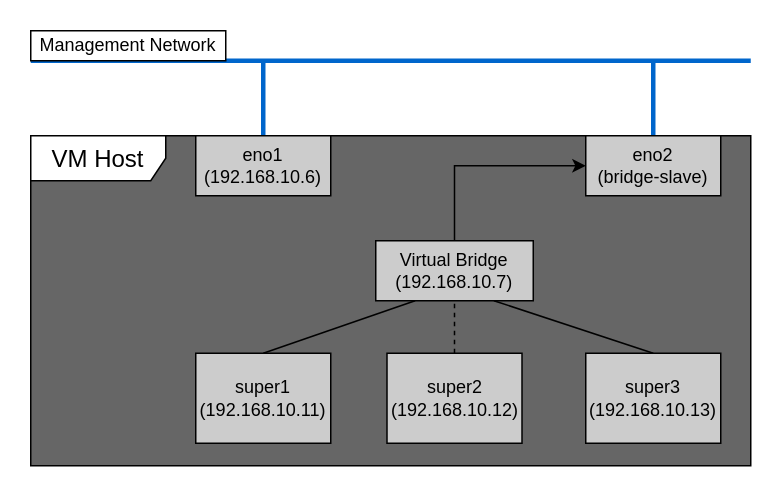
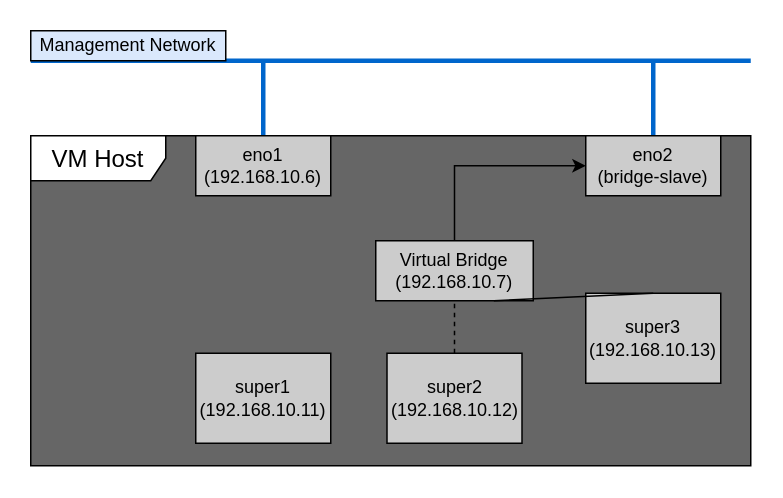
(128, 46) -> (128, 46)
(338, 327) -> none
(653, 398) -> (653, 338)
